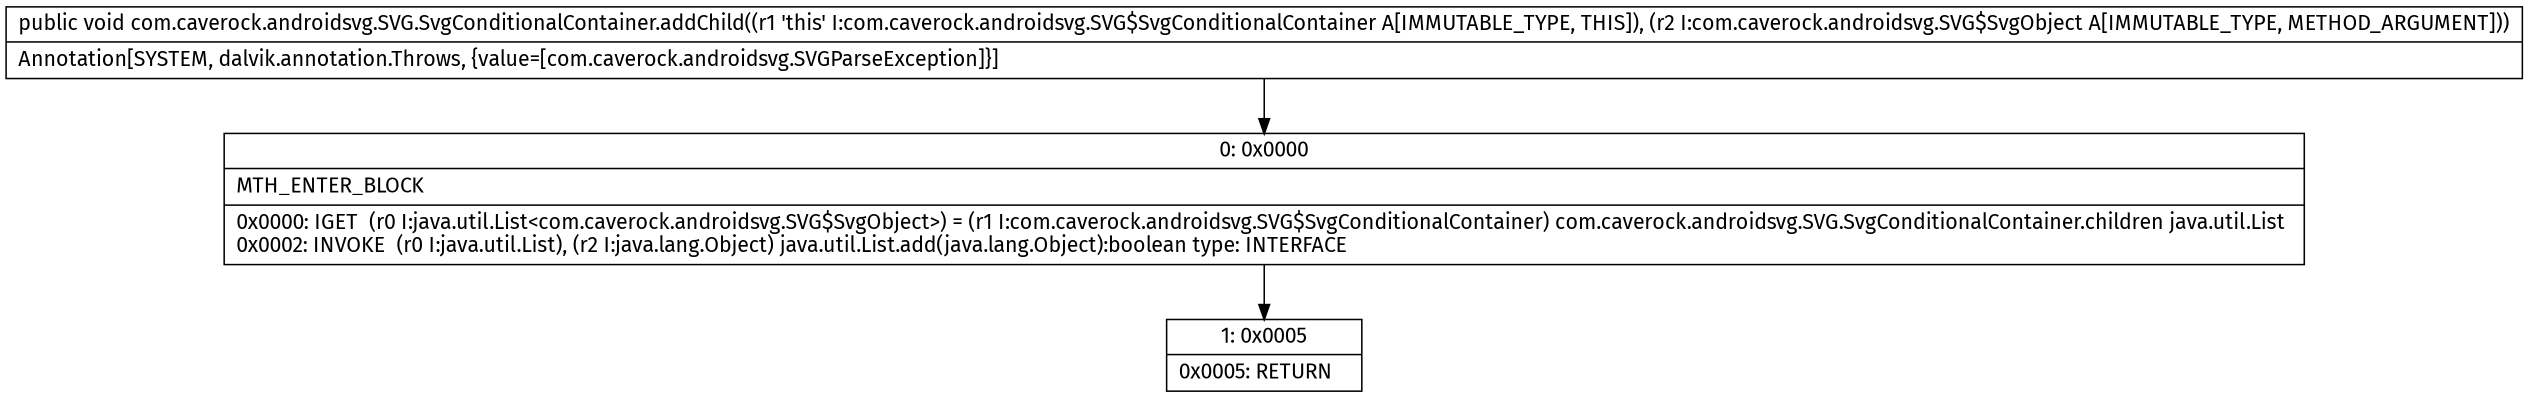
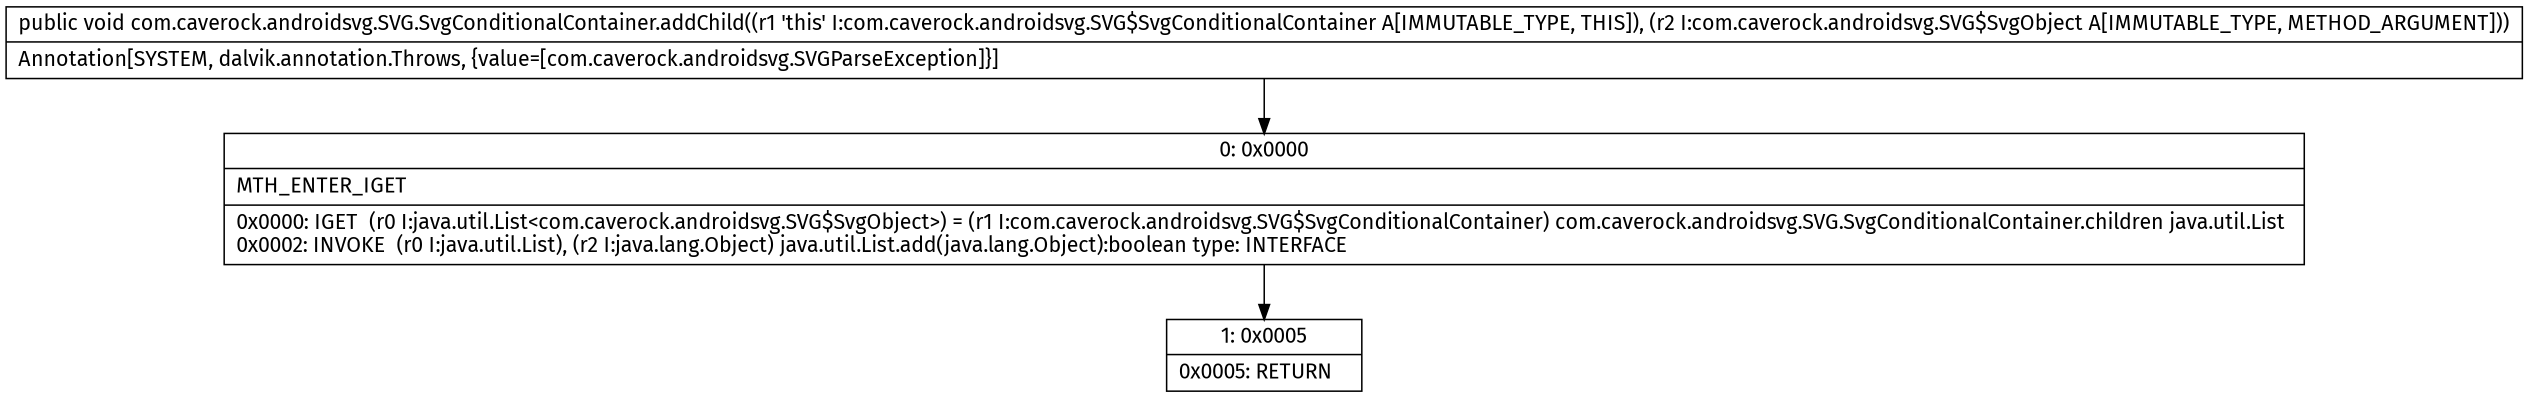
(331, 186) -> (322, 186)
